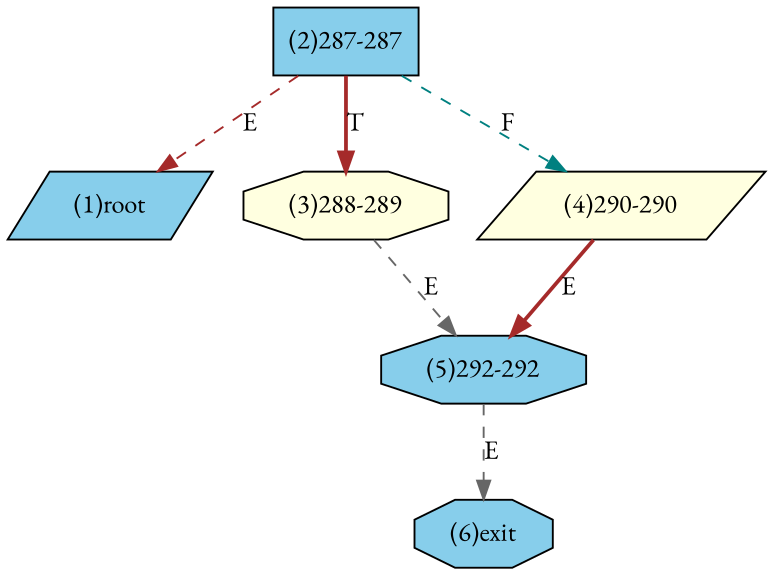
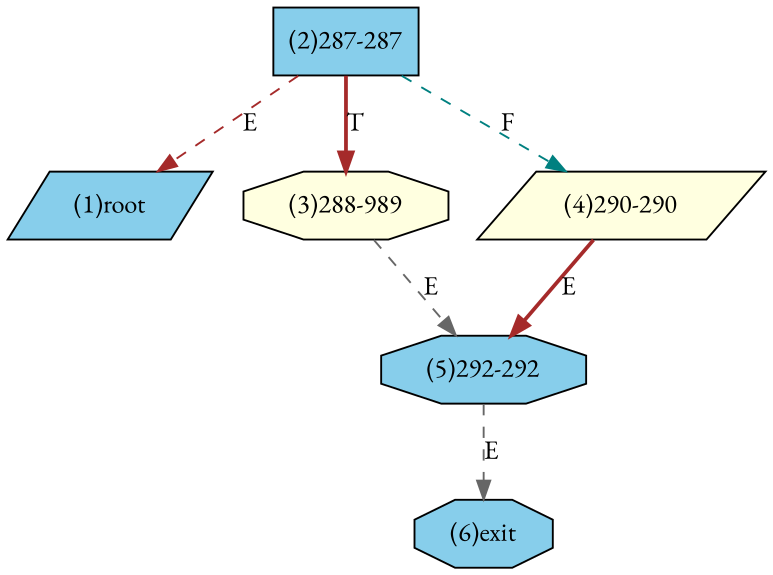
(346, 206) -> (346, 206)
